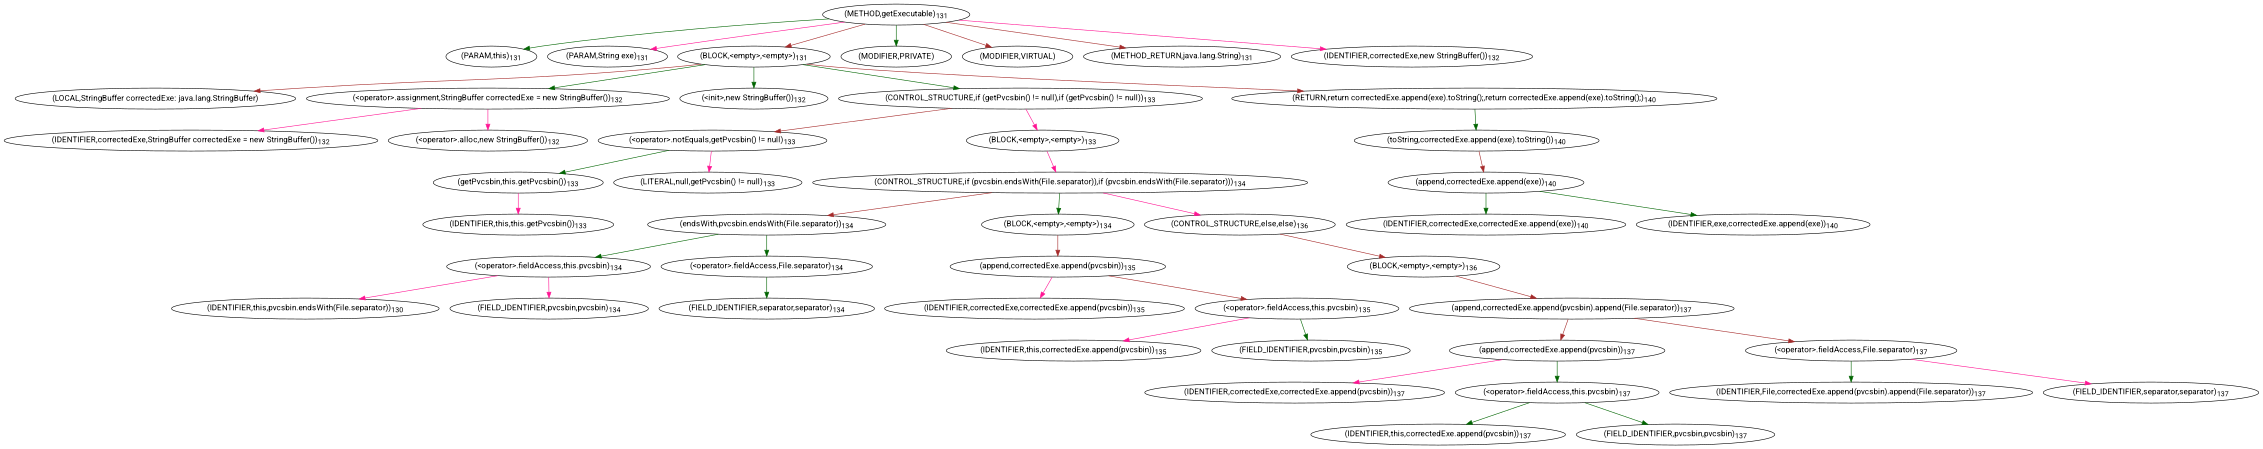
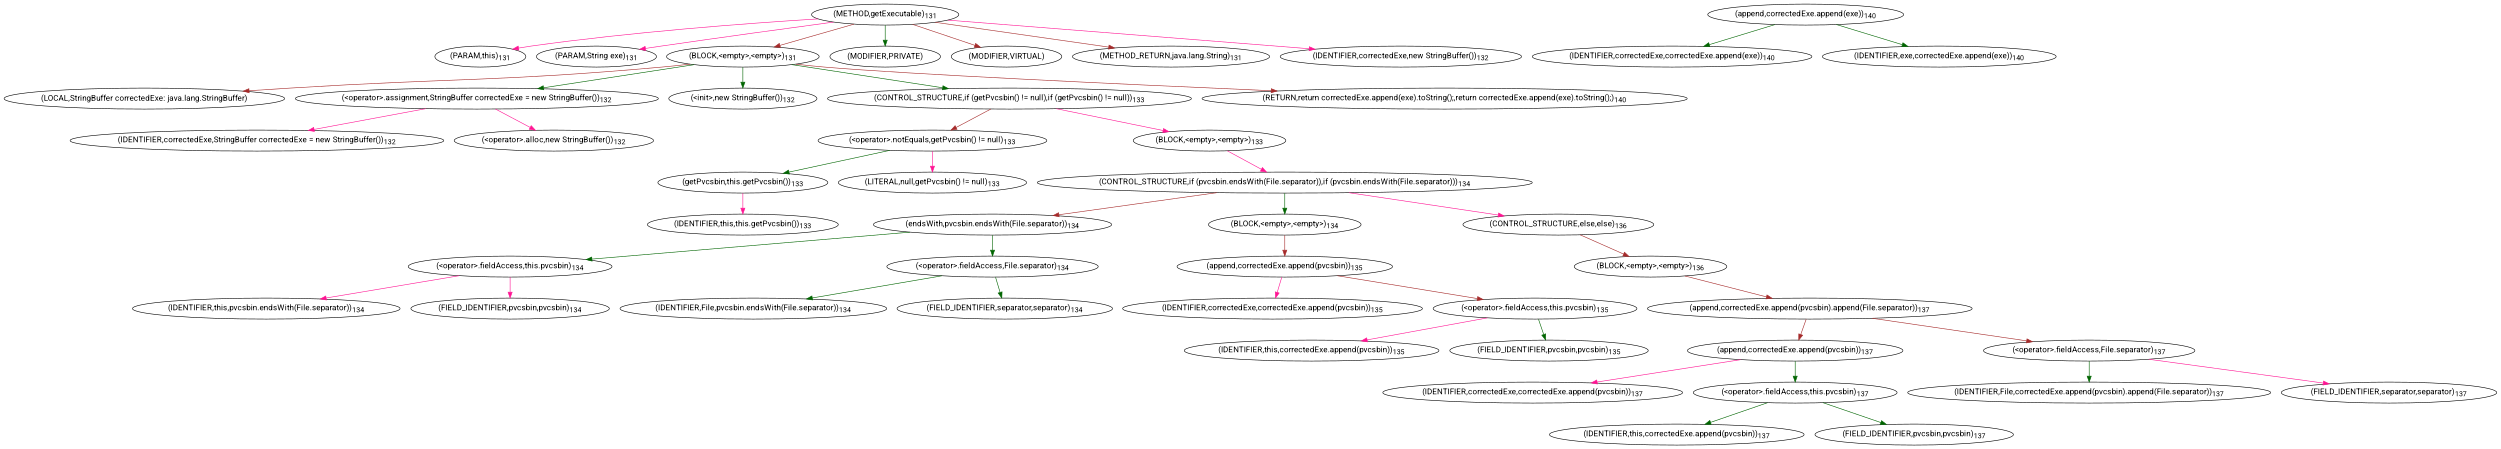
(679, 31) -> (668, 31)
(1477, 141) -> none
(397, 308) -> (358, 308)
none -> (753, 309)
